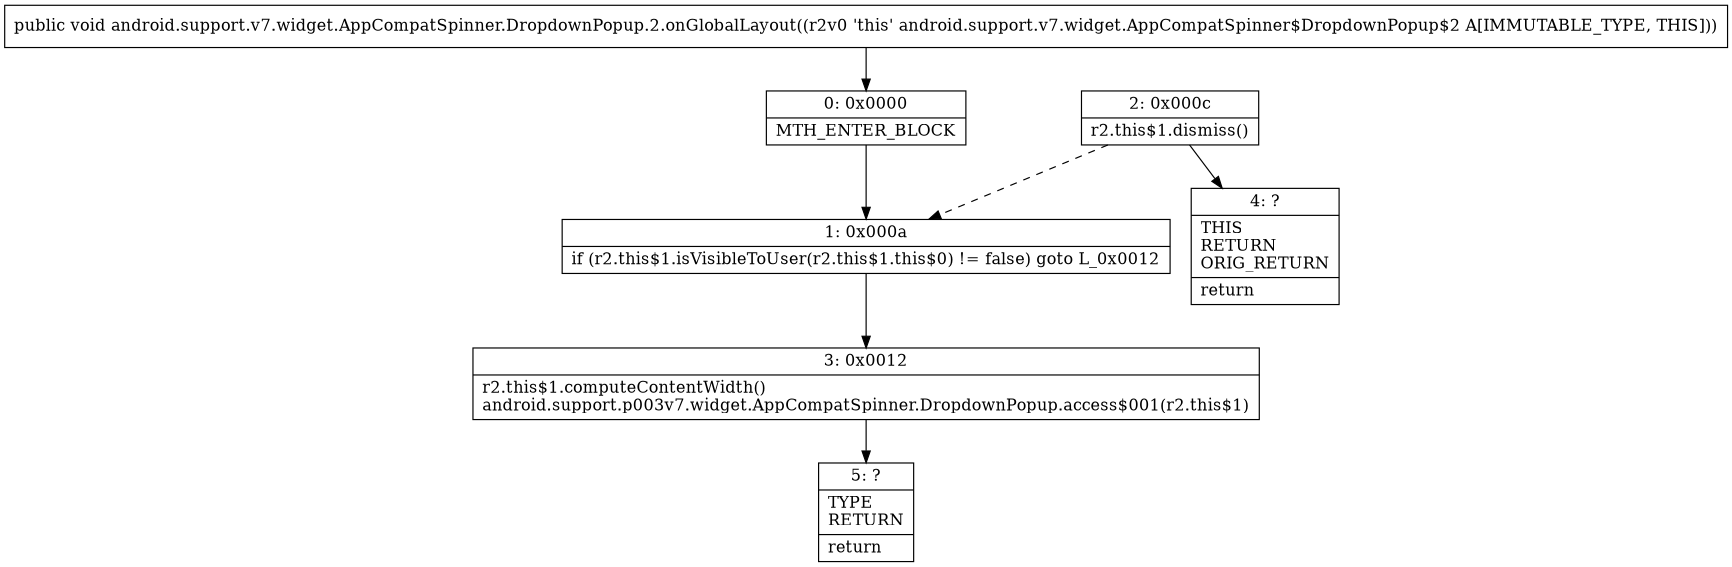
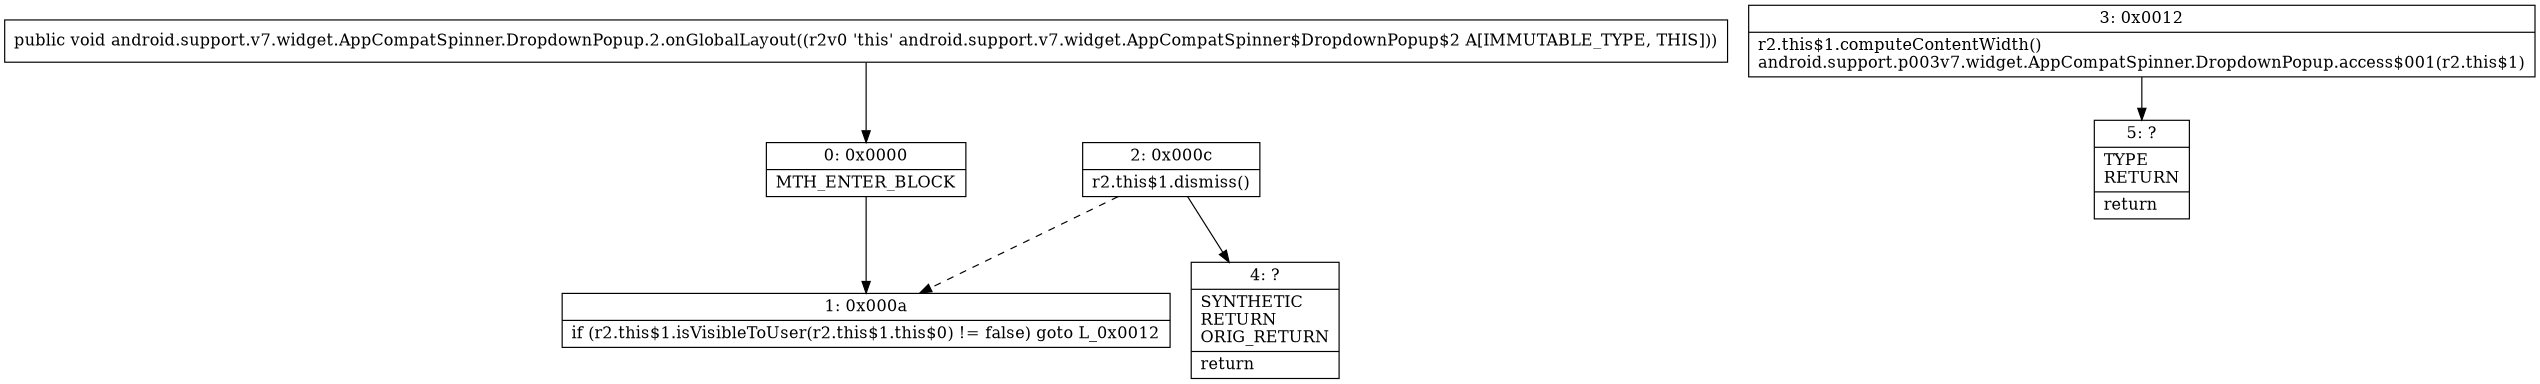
(1222, 228) -> (1252, 302)
(866, 305) -> none
